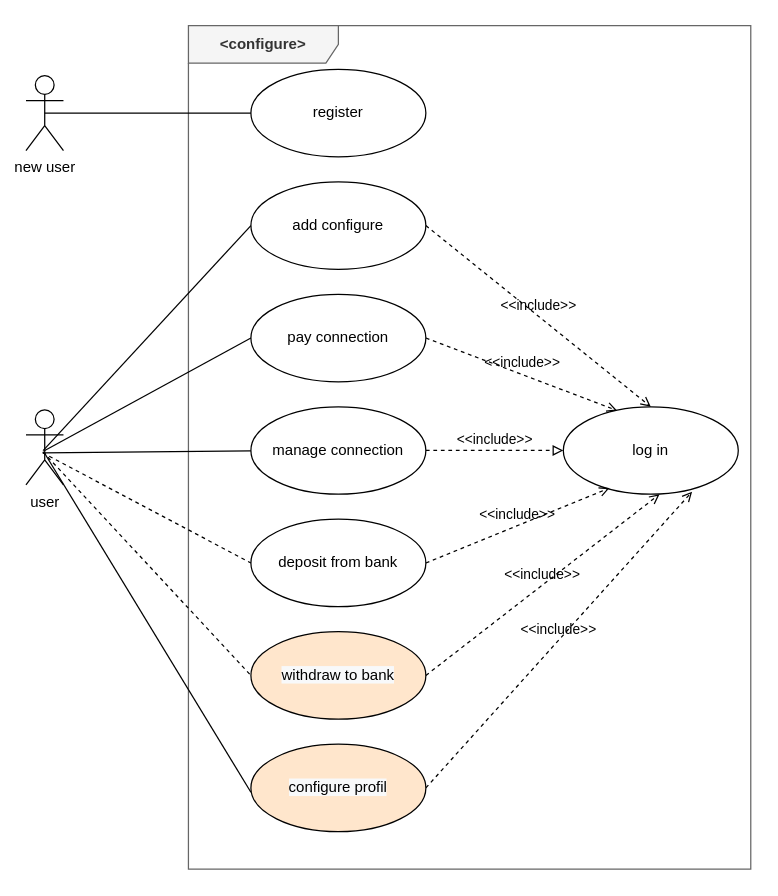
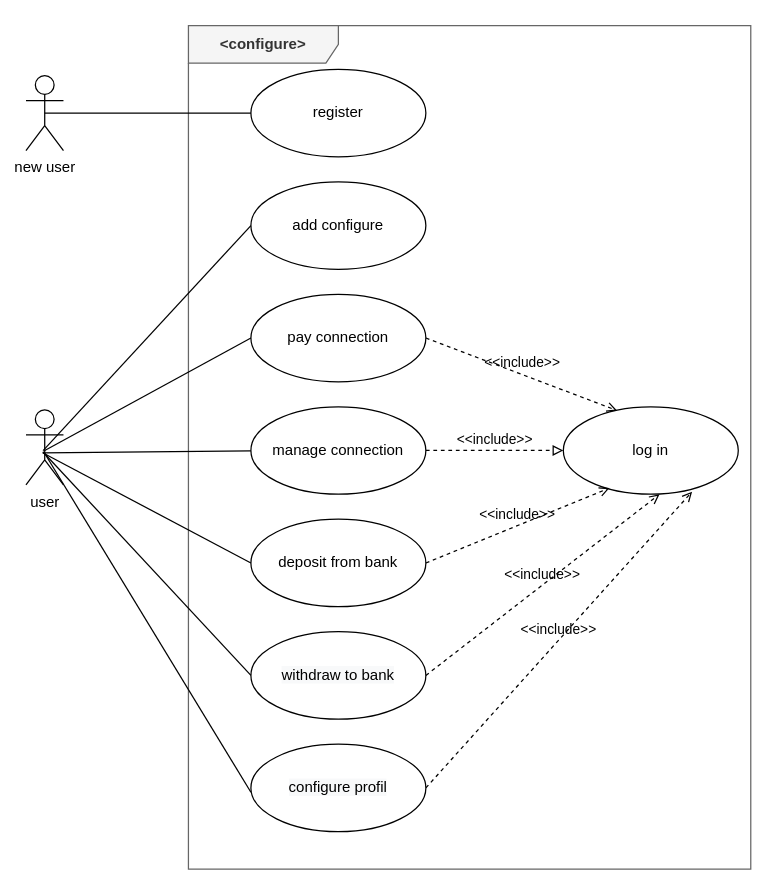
(537, 315) -> none
(150, 510) -> (150, 510)
(150, 567) -> (150, 567)
(338, 676) -> (338, 676)
(338, 788) -> (338, 788)
